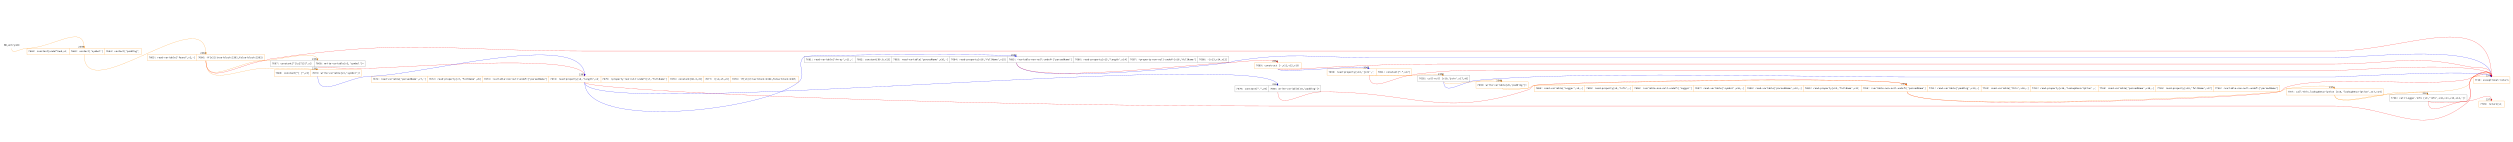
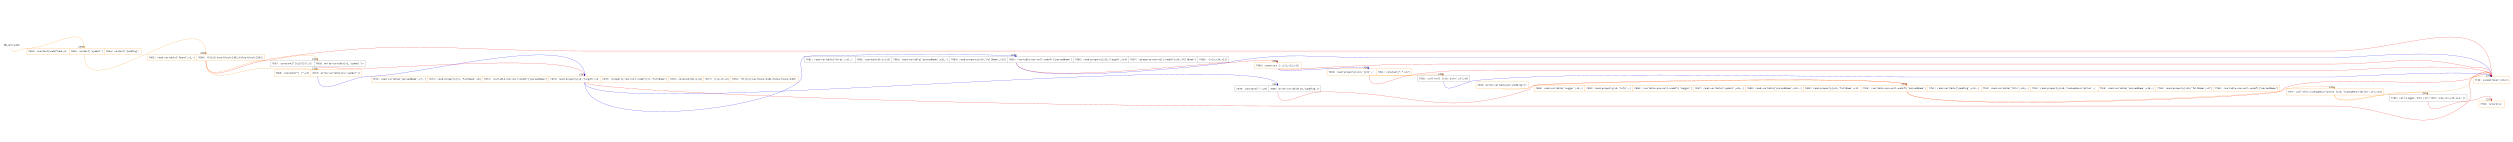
(1462, 83) -> none
(2468, 100) -> none
